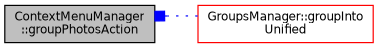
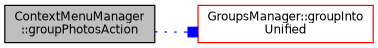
(182, 16) -> (170, 32)
